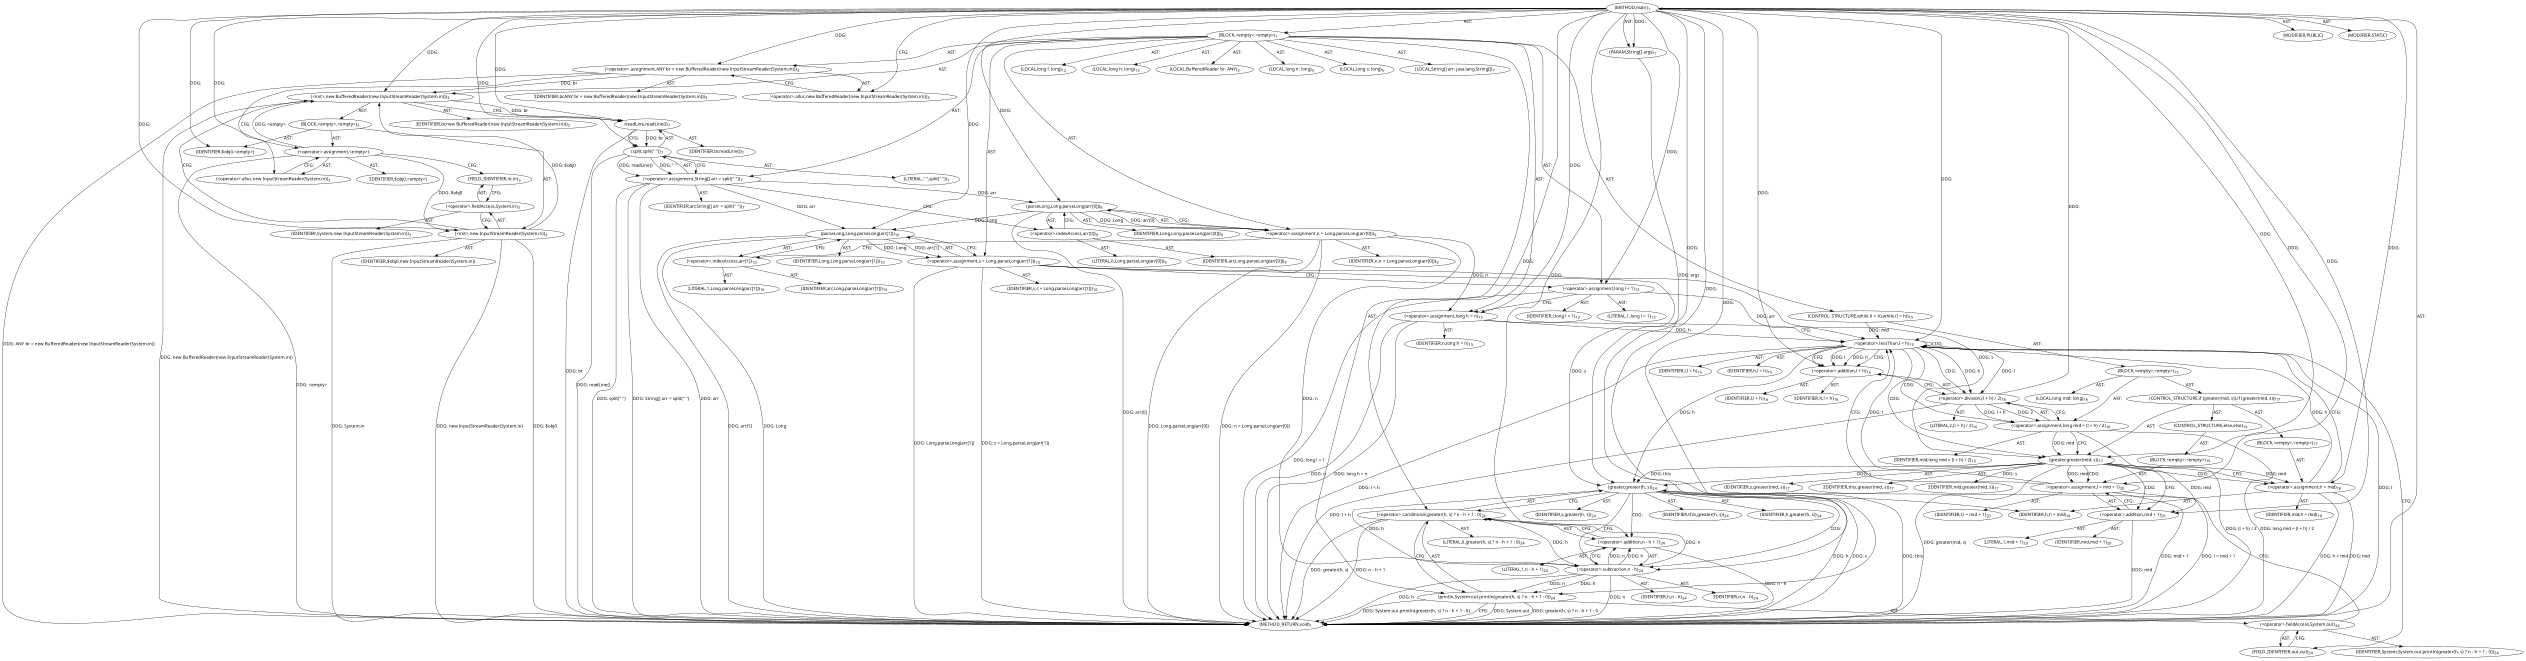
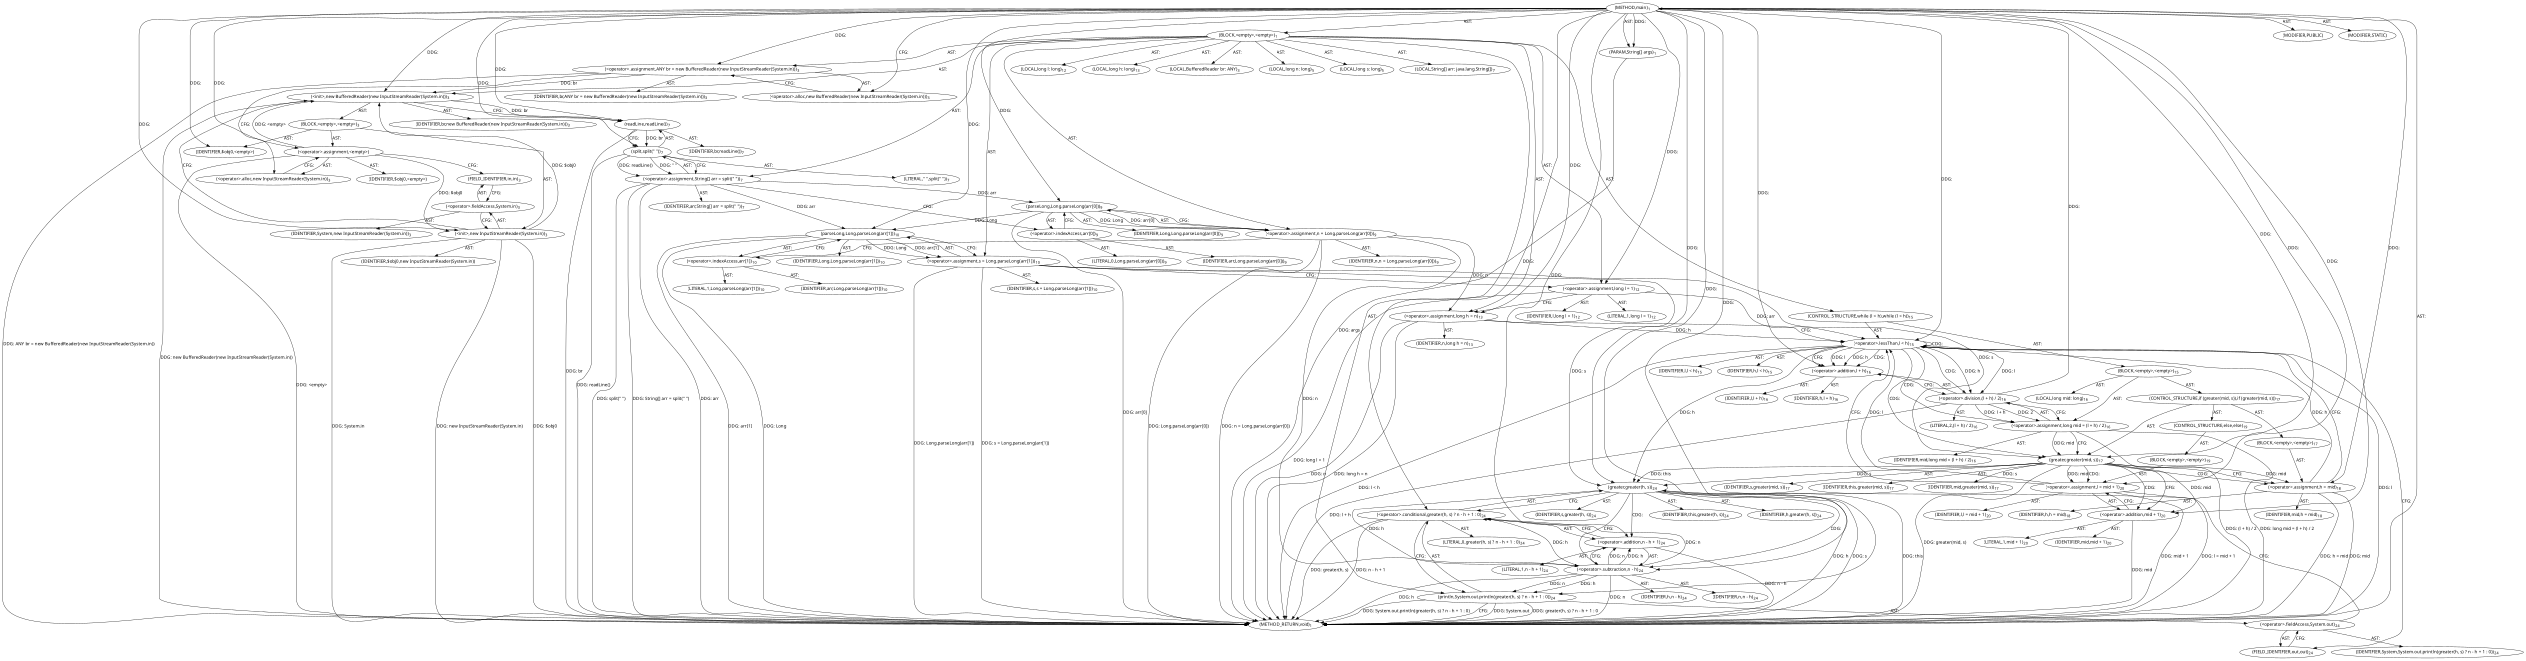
(1879, 330) -> (1879, 330)
(1619, 441) -> (1380, 299)
